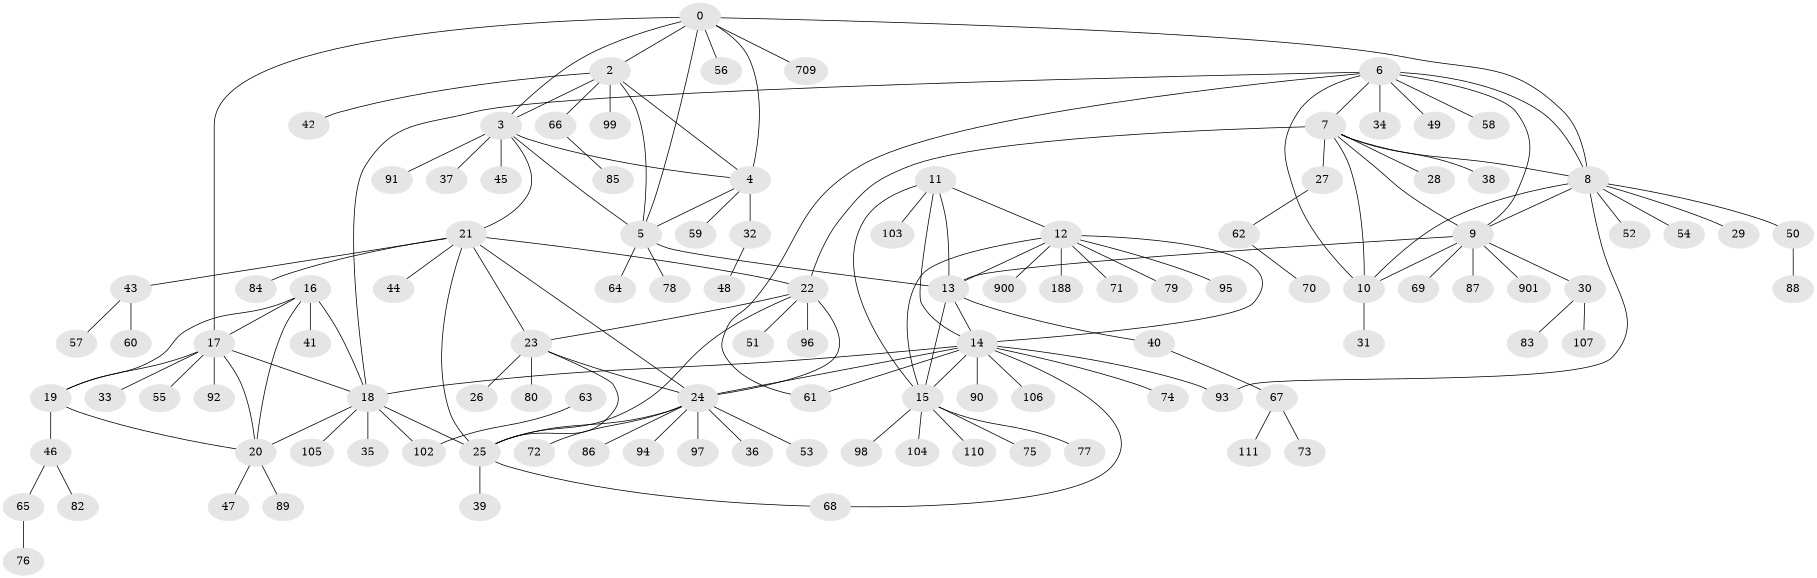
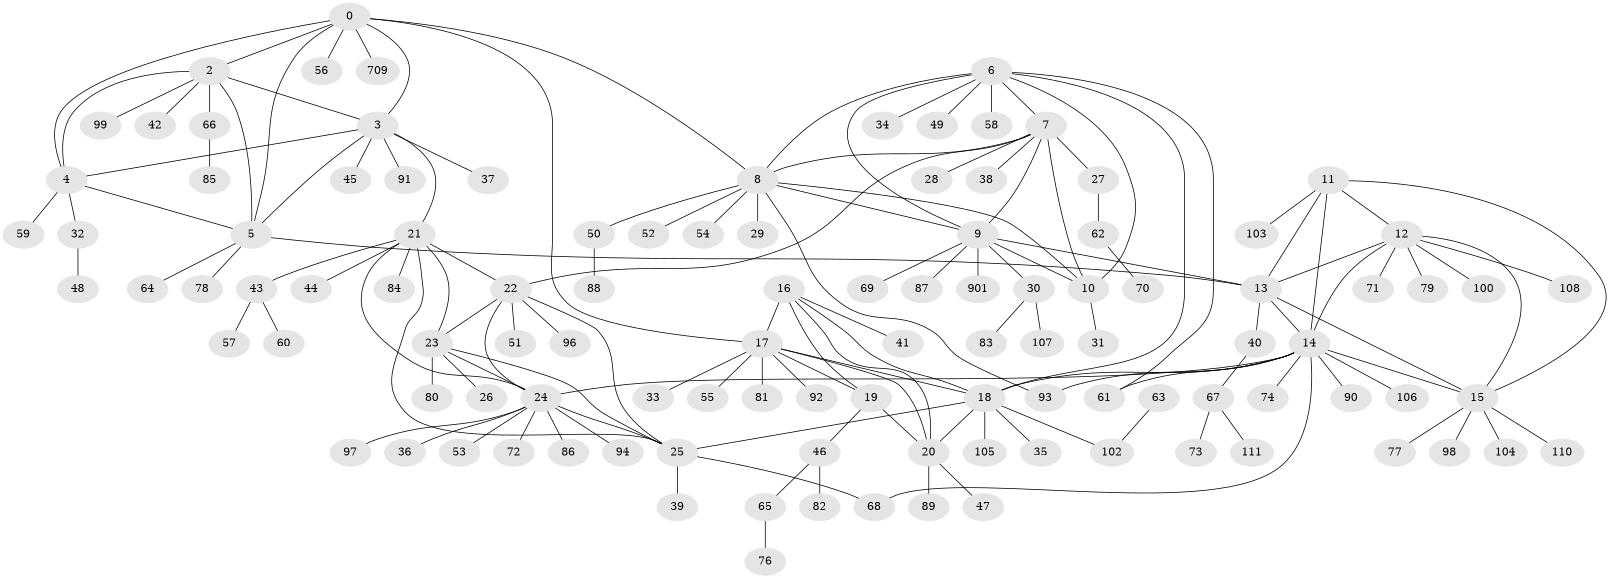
(1004, 289) -> (1484, 289)
(1061, 289) -> (1570, 289)
(1226, 289) -> none
none -> (762, 398)
(1030, 453) -> none
